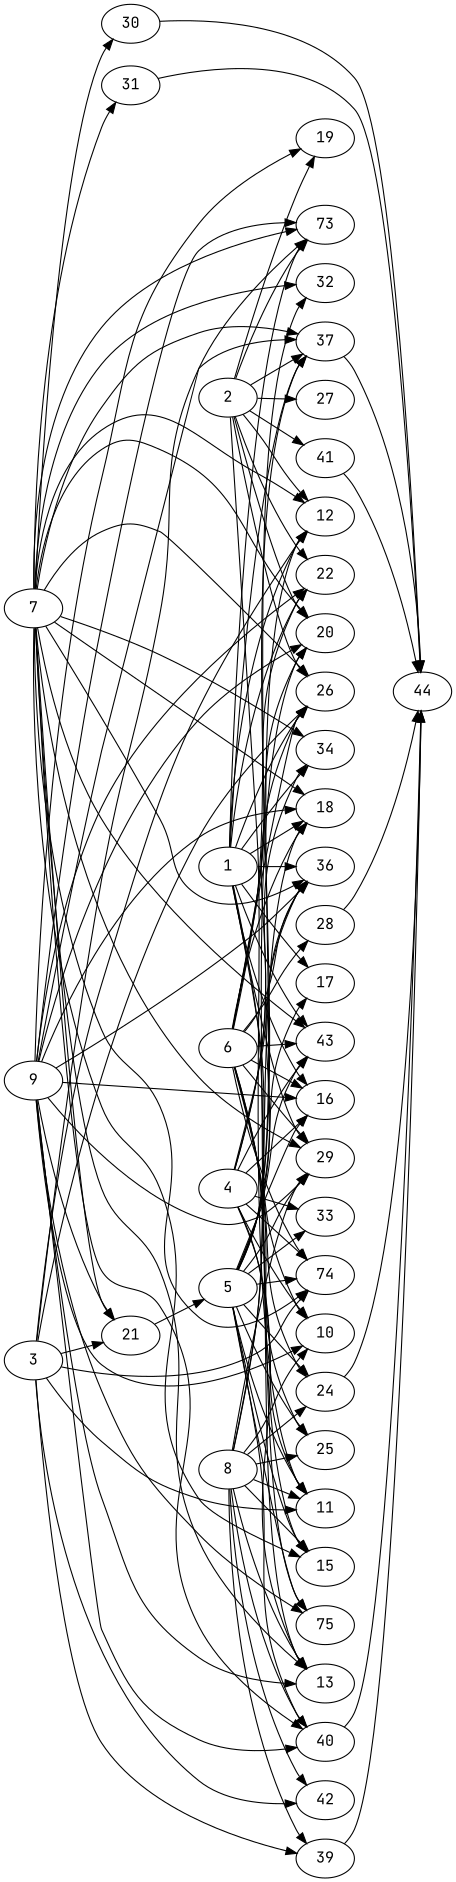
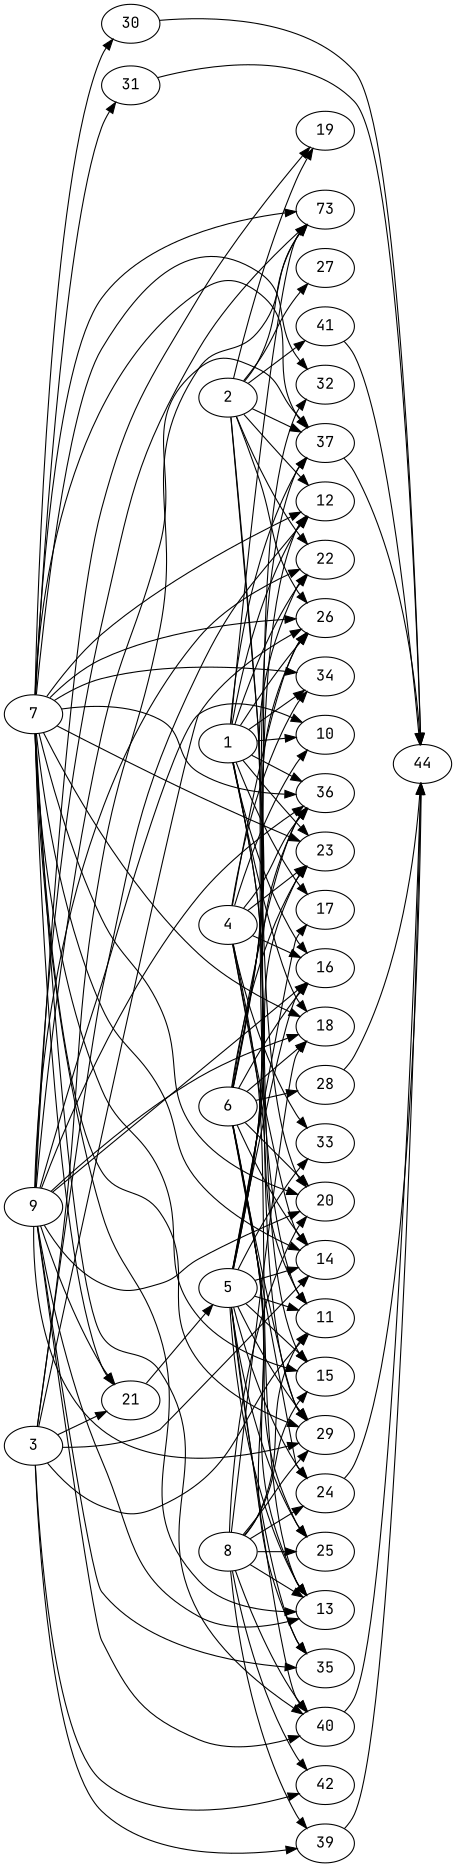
(325, 1042) -> (325, 851)
(325, 1275) -> (325, 1260)
(273, 1406) -> none
none -> (250, 1451)
(325, 1625) -> (325, 1668)
